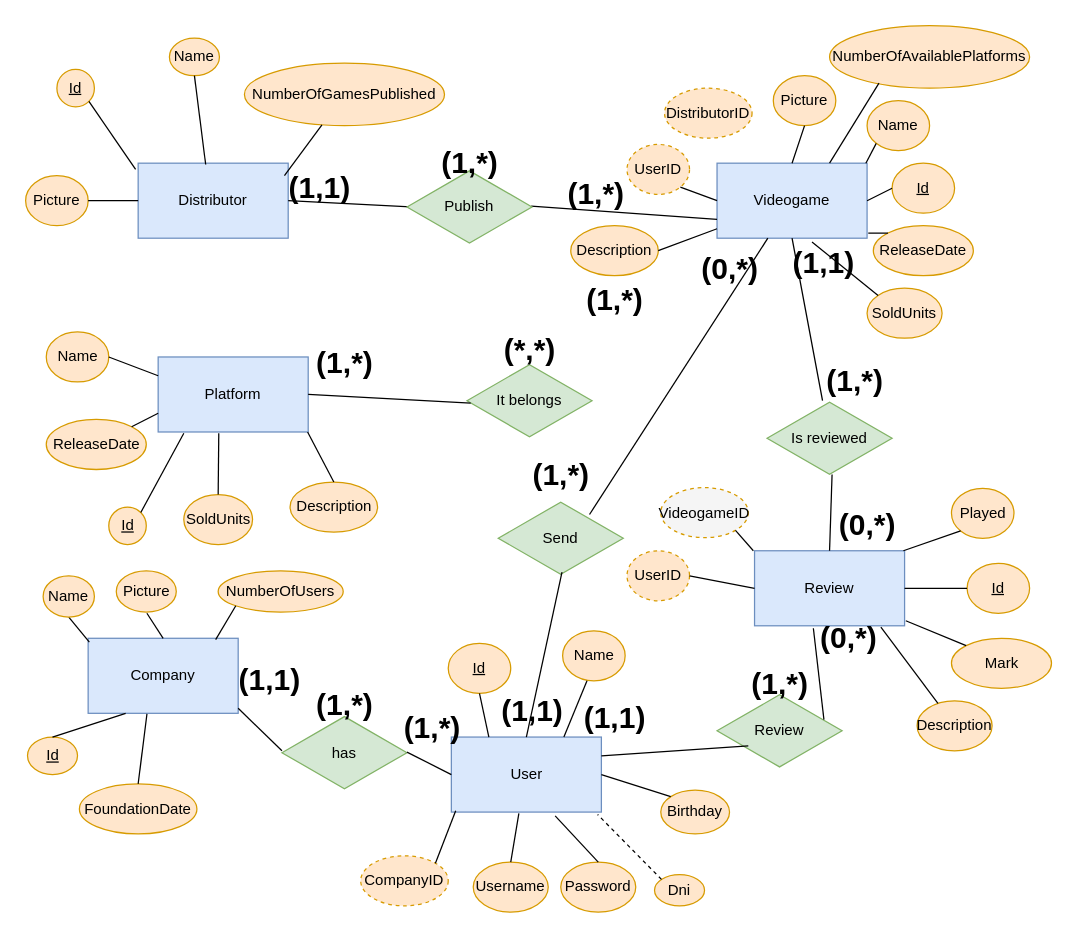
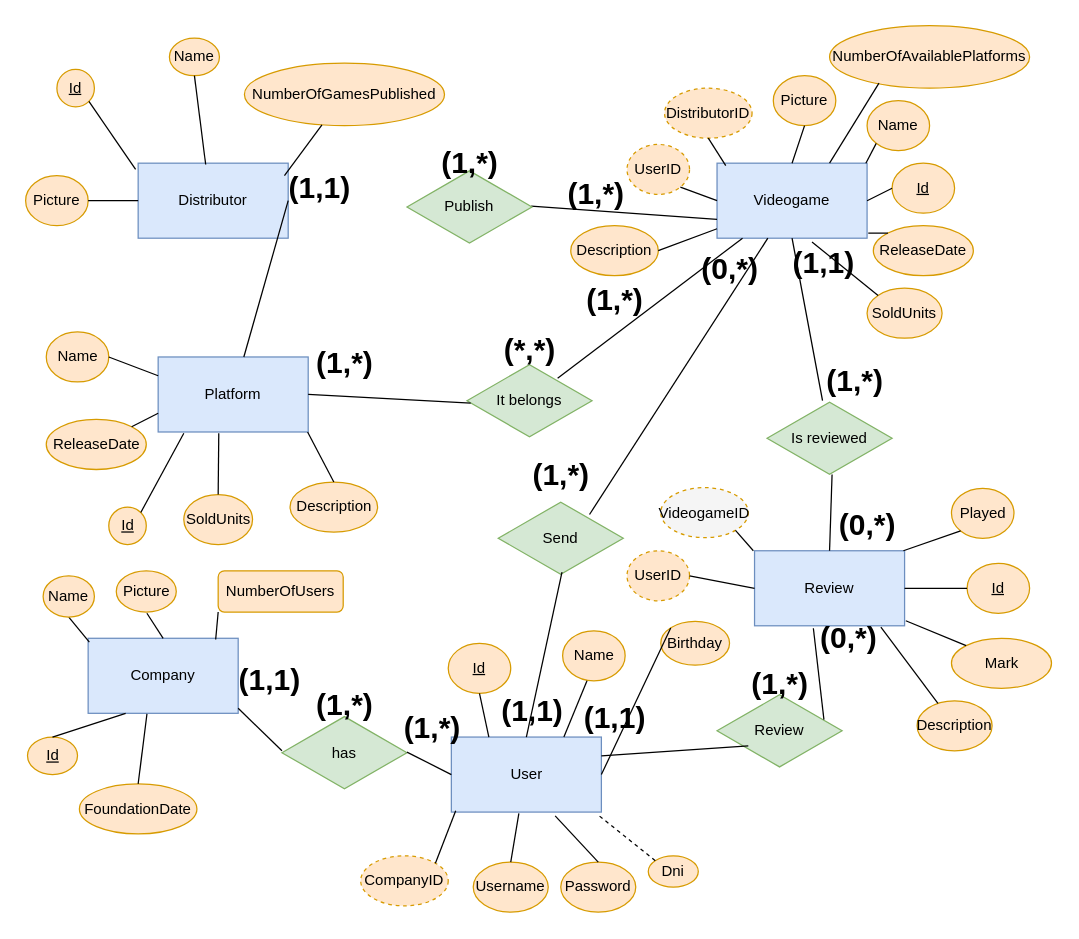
none -> (717, 152)
(348, 204) -> (266, 279)
none -> (650, 308)
(281, 591) -> (281, 591)
(695, 812) -> (695, 643)
(679, 890) -> (673, 871)
